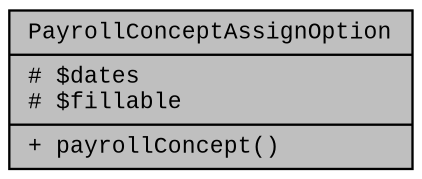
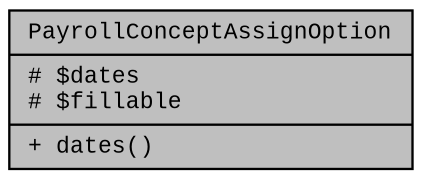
(155, 146) -> (92, 146)
